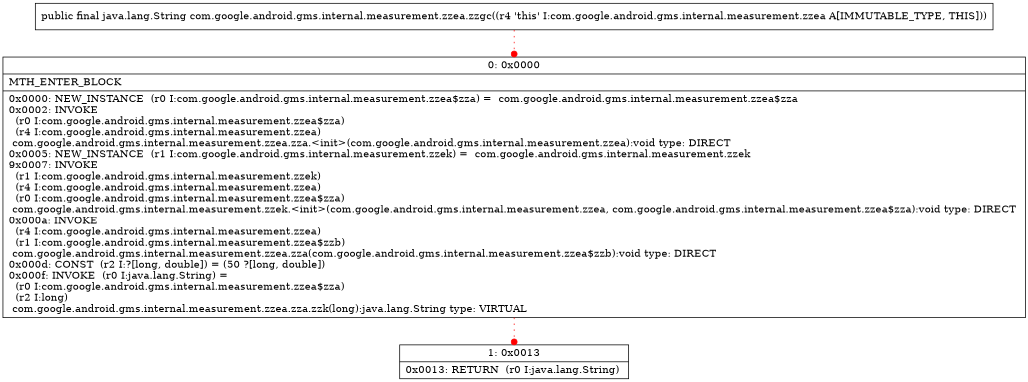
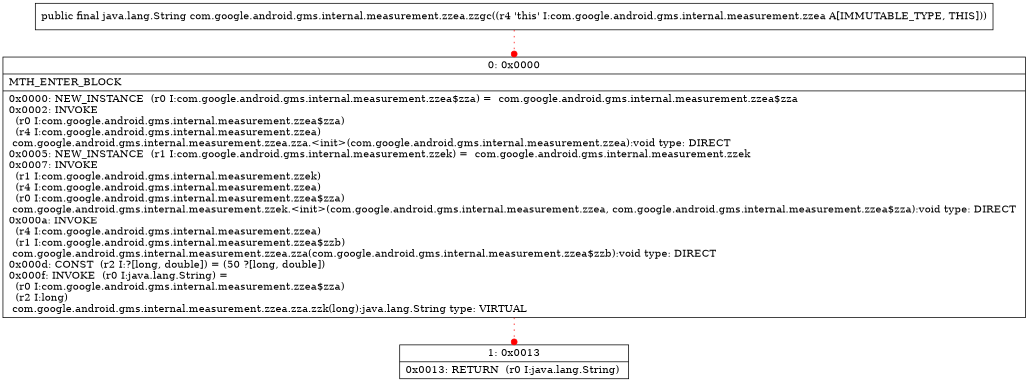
(57, 165) -> (57, 165)
